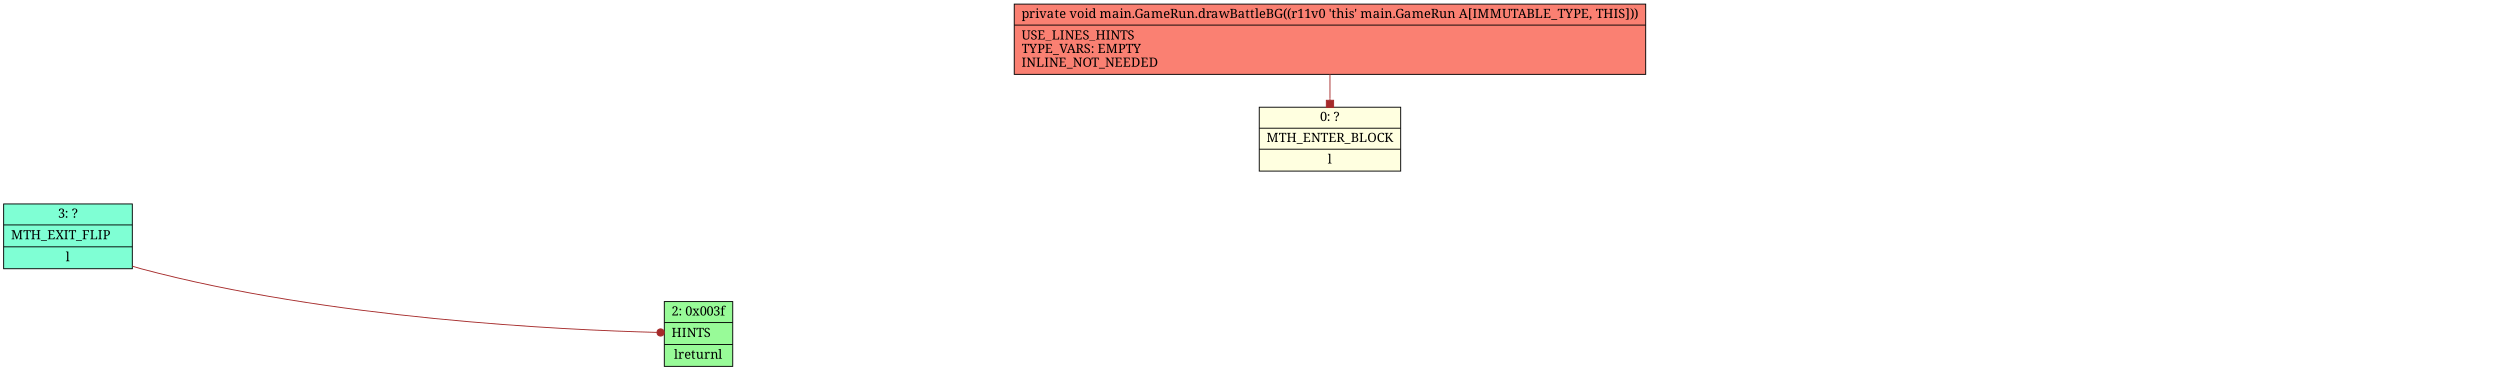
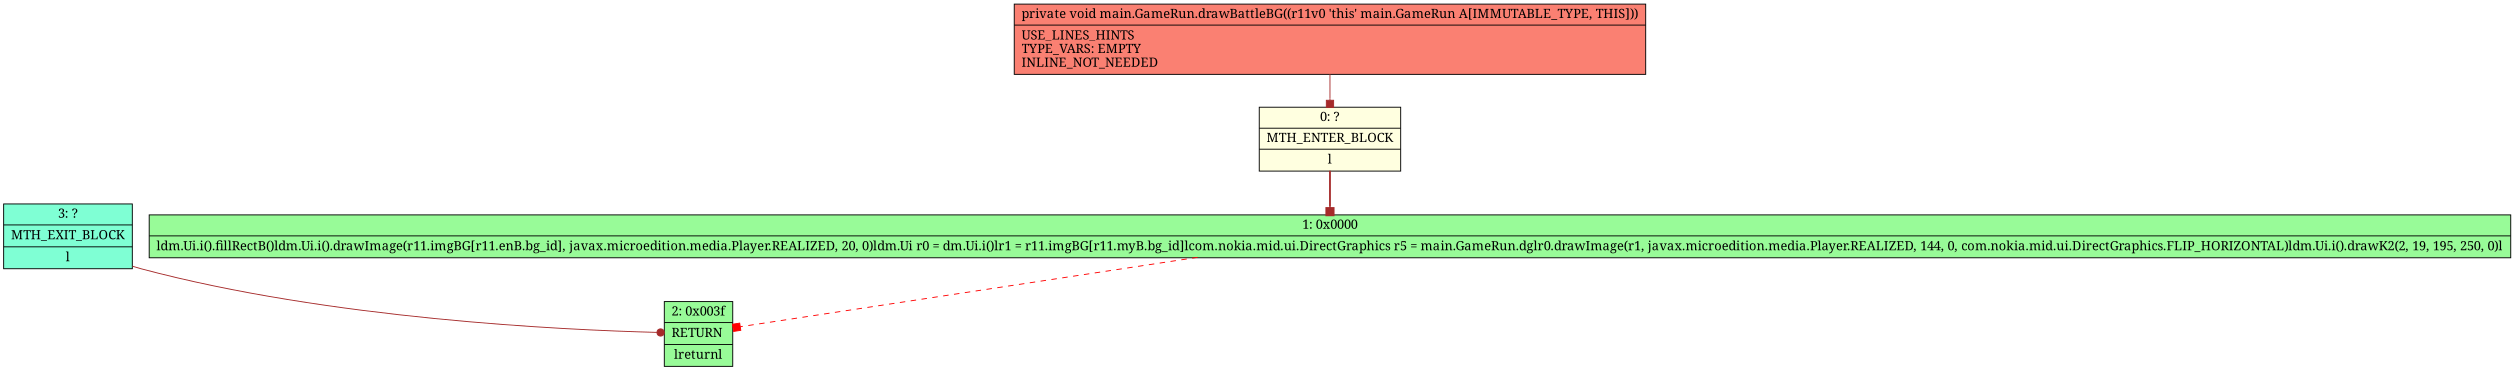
(61, 235) -> (68, 235)
none -> (1330, 236)
(691, 333) -> (697, 333)
